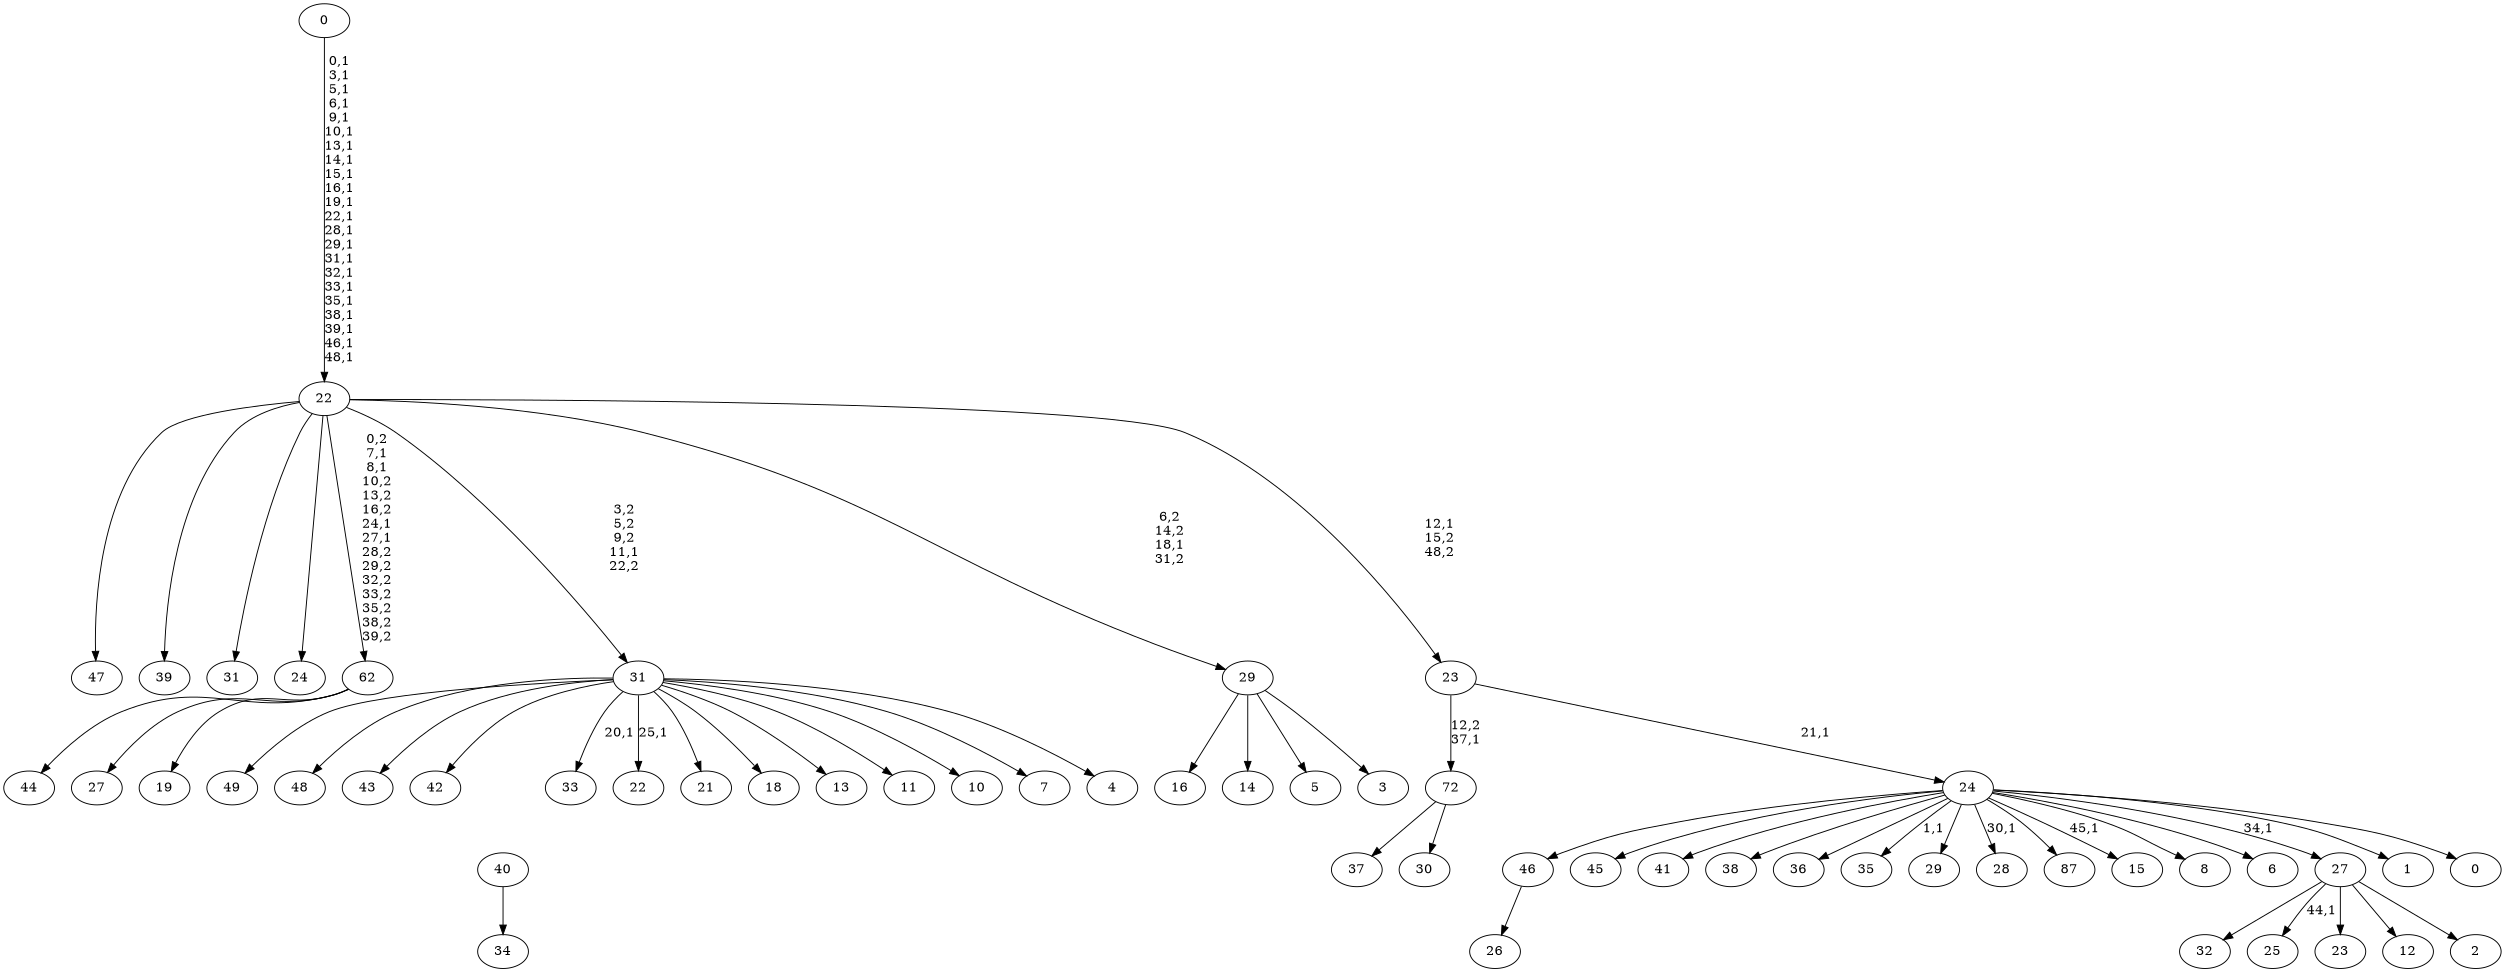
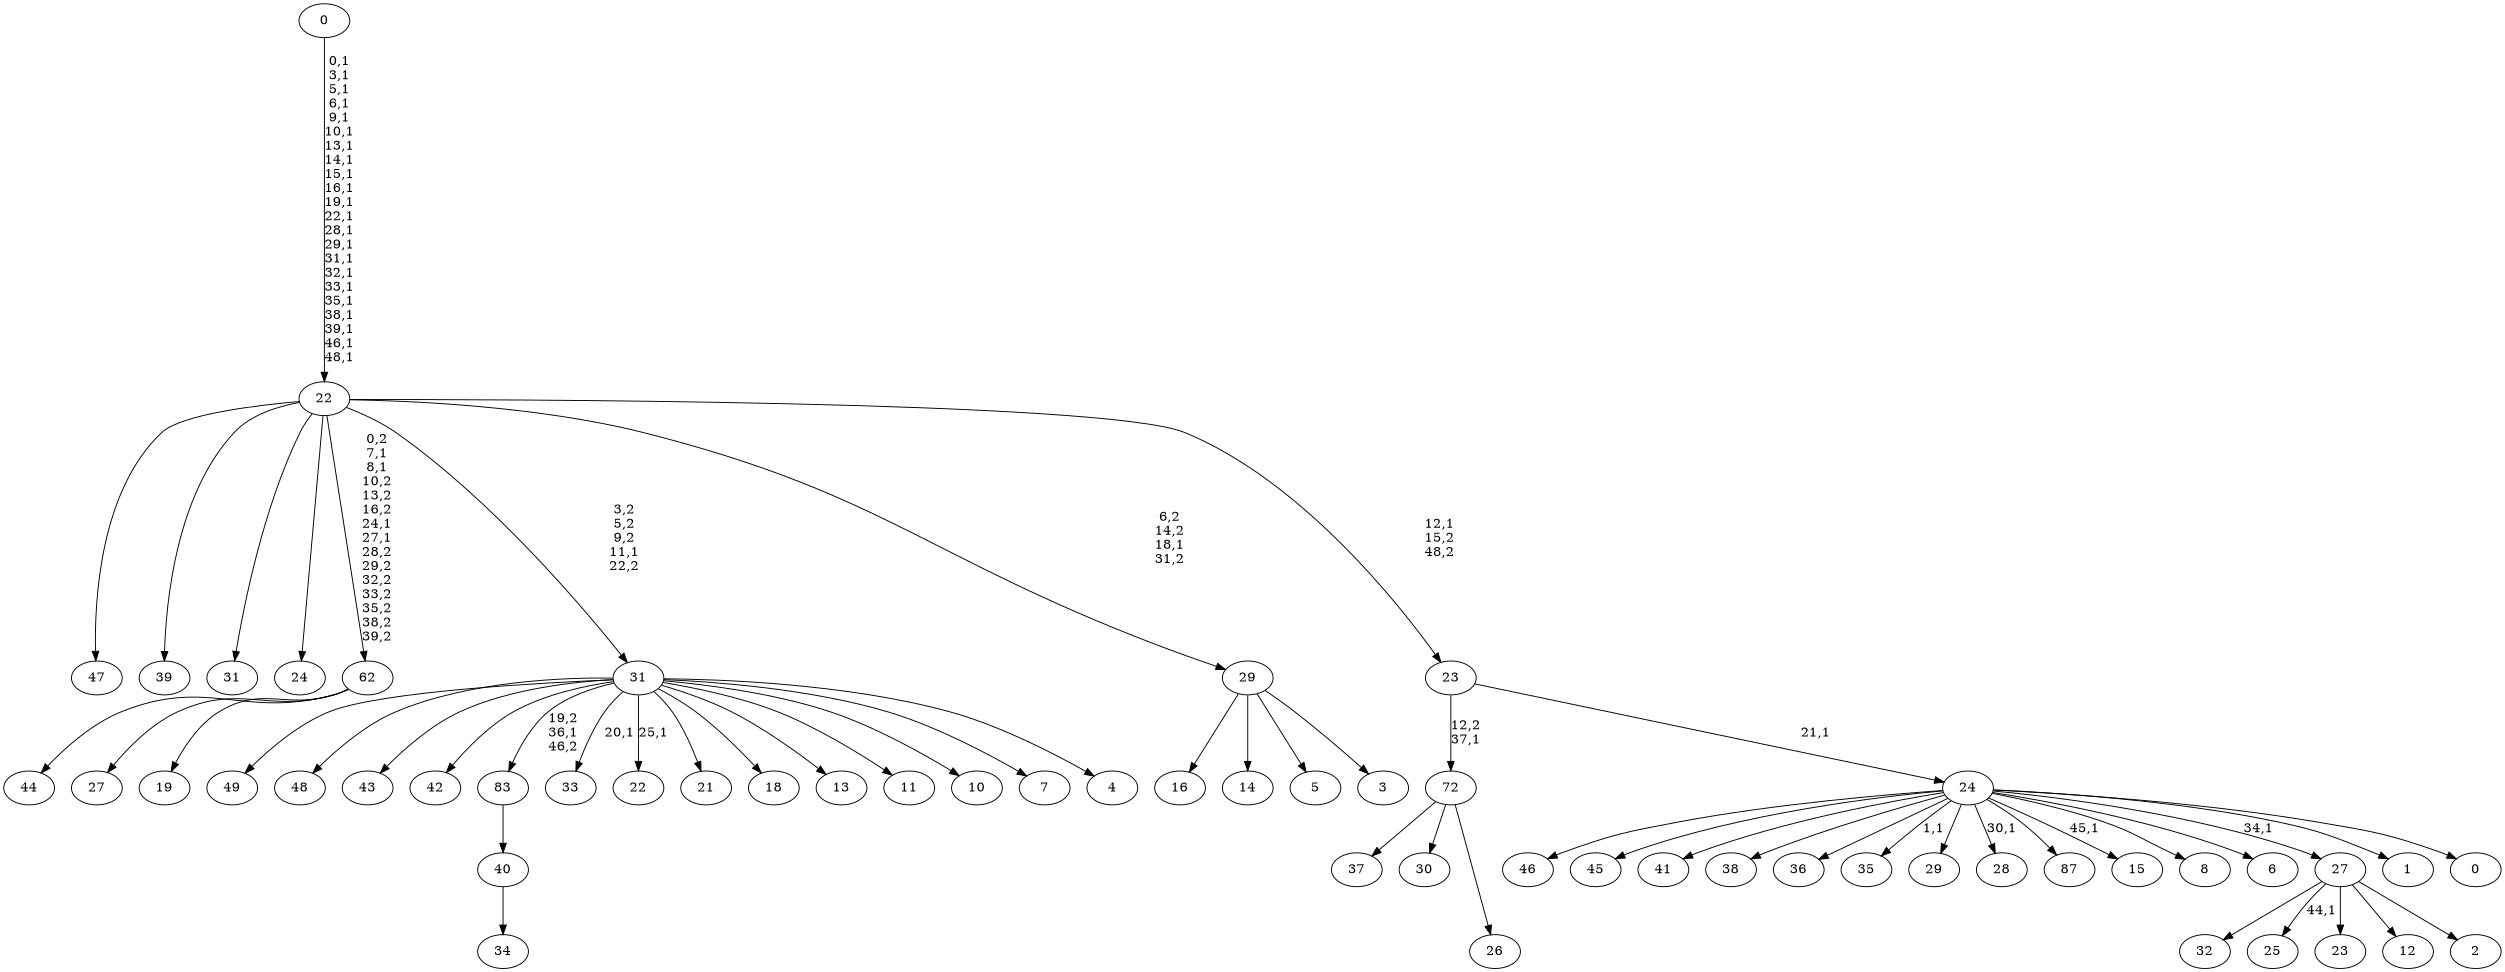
none -> (503, 788)
(1513, 906) -> (1472, 865)
